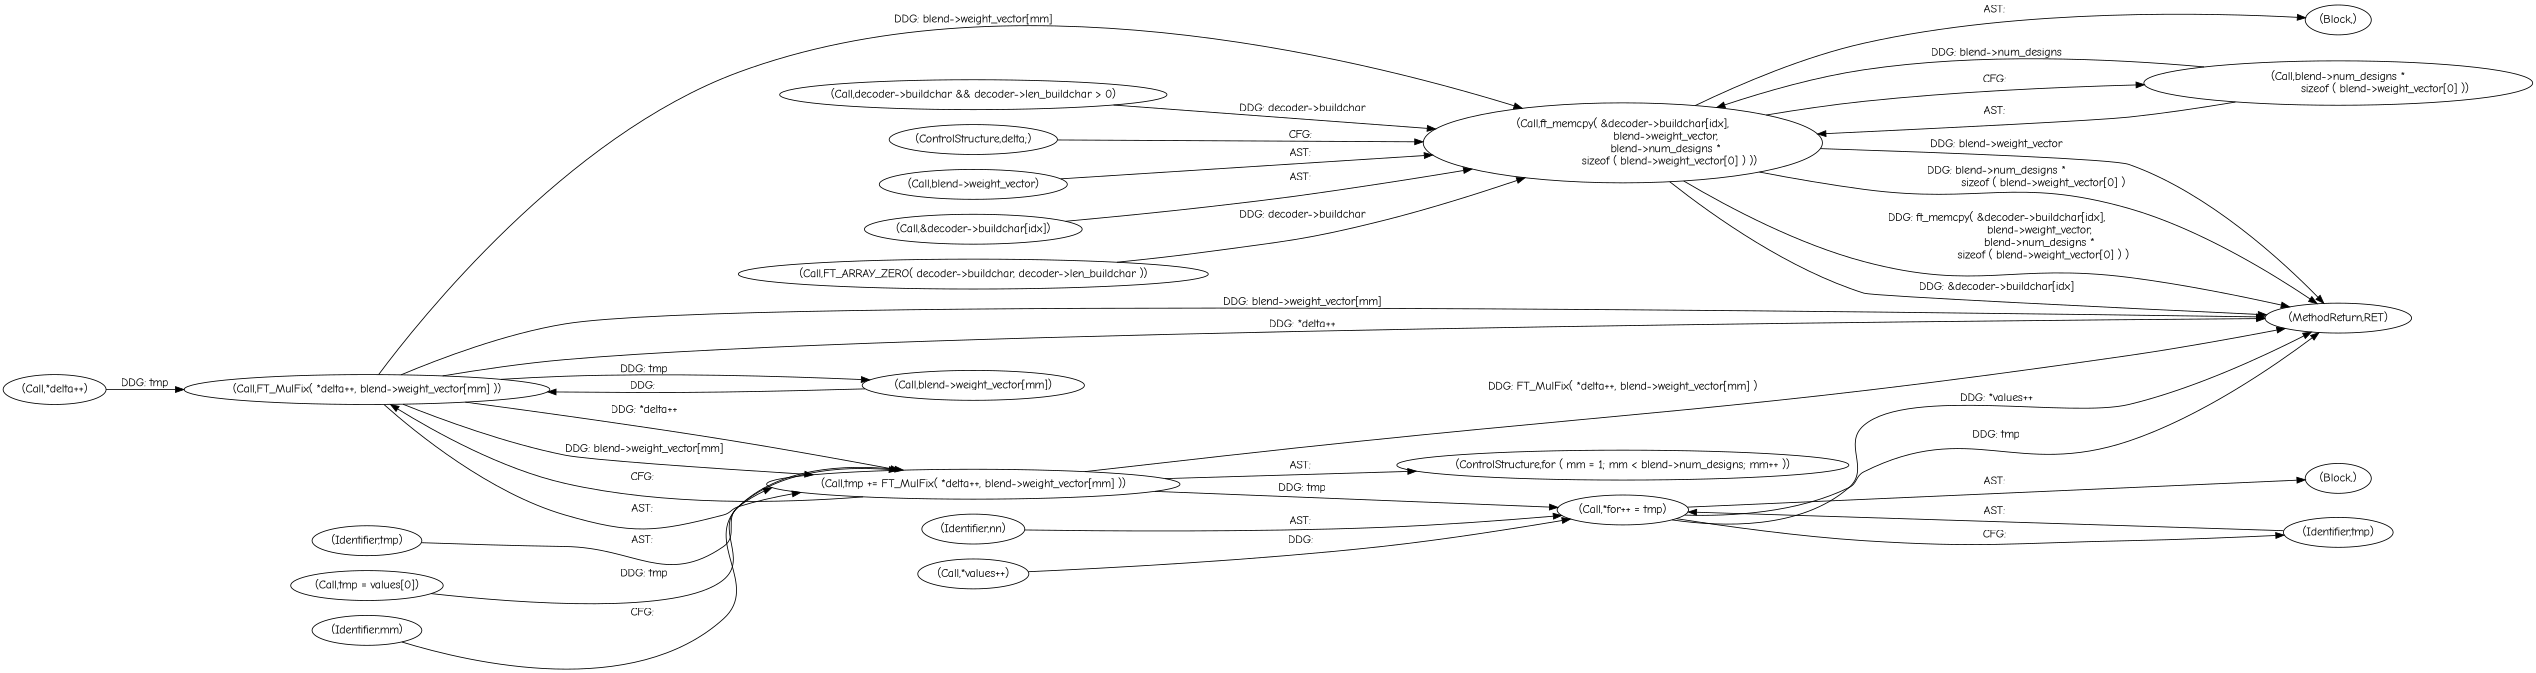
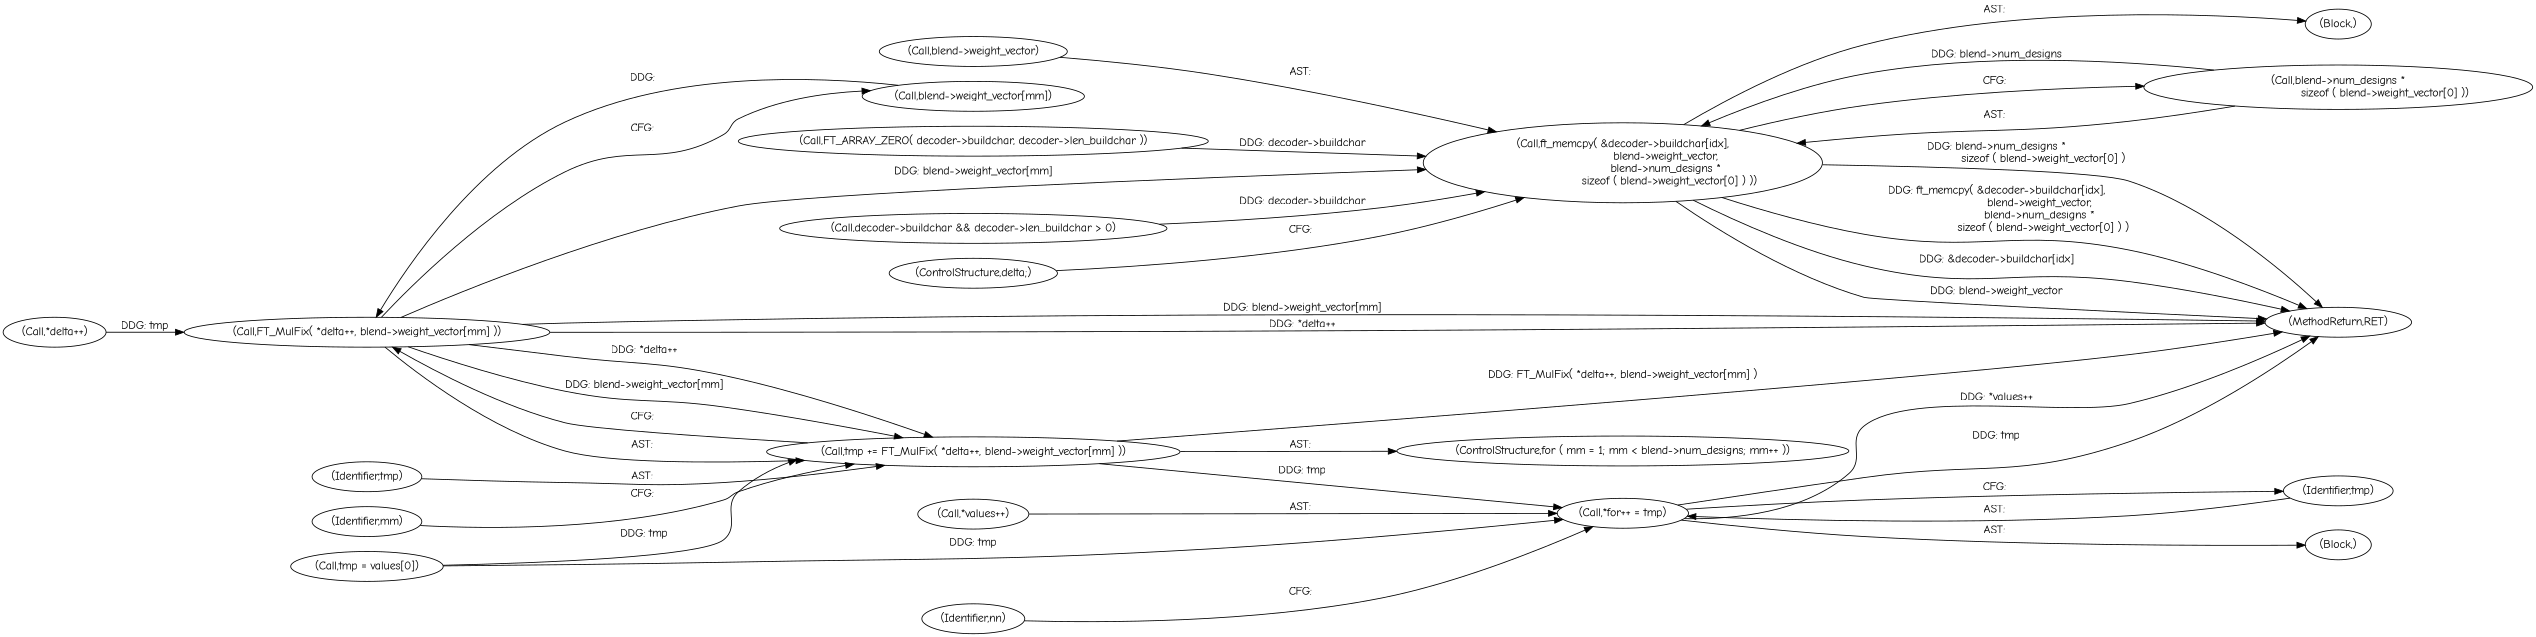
(973, 229) -> none
(644, 369) -> (644, 128)
(1302, 521) -> (1302, 592)
(1302, 540) -> (1302, 507)
none -> (999, 558)
